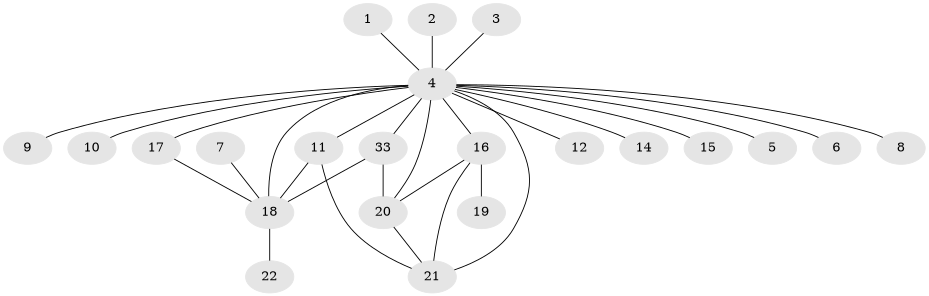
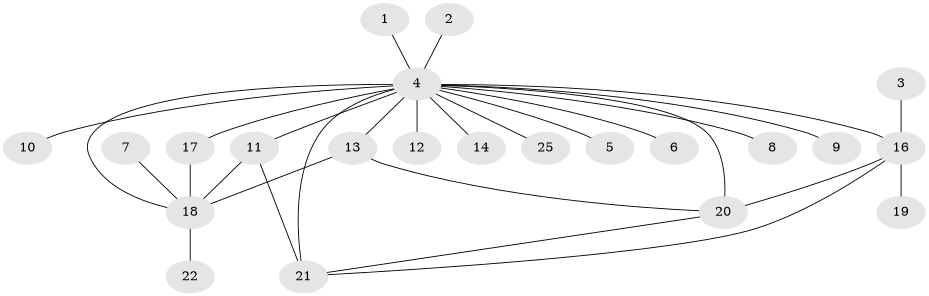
(464, 52) -> (901, 116)
(383, 148) -> (353, 148)
(708, 148) -> (546, 148)
